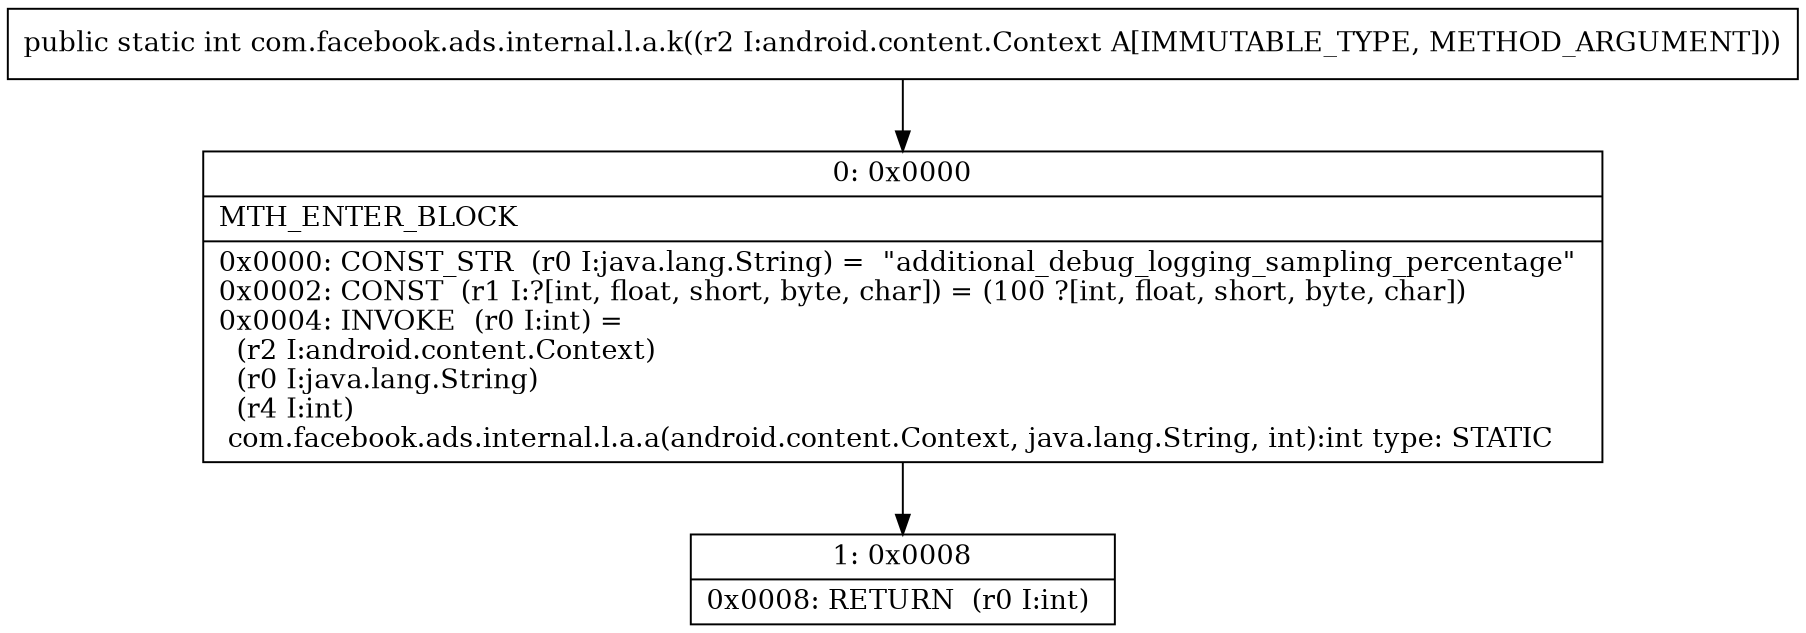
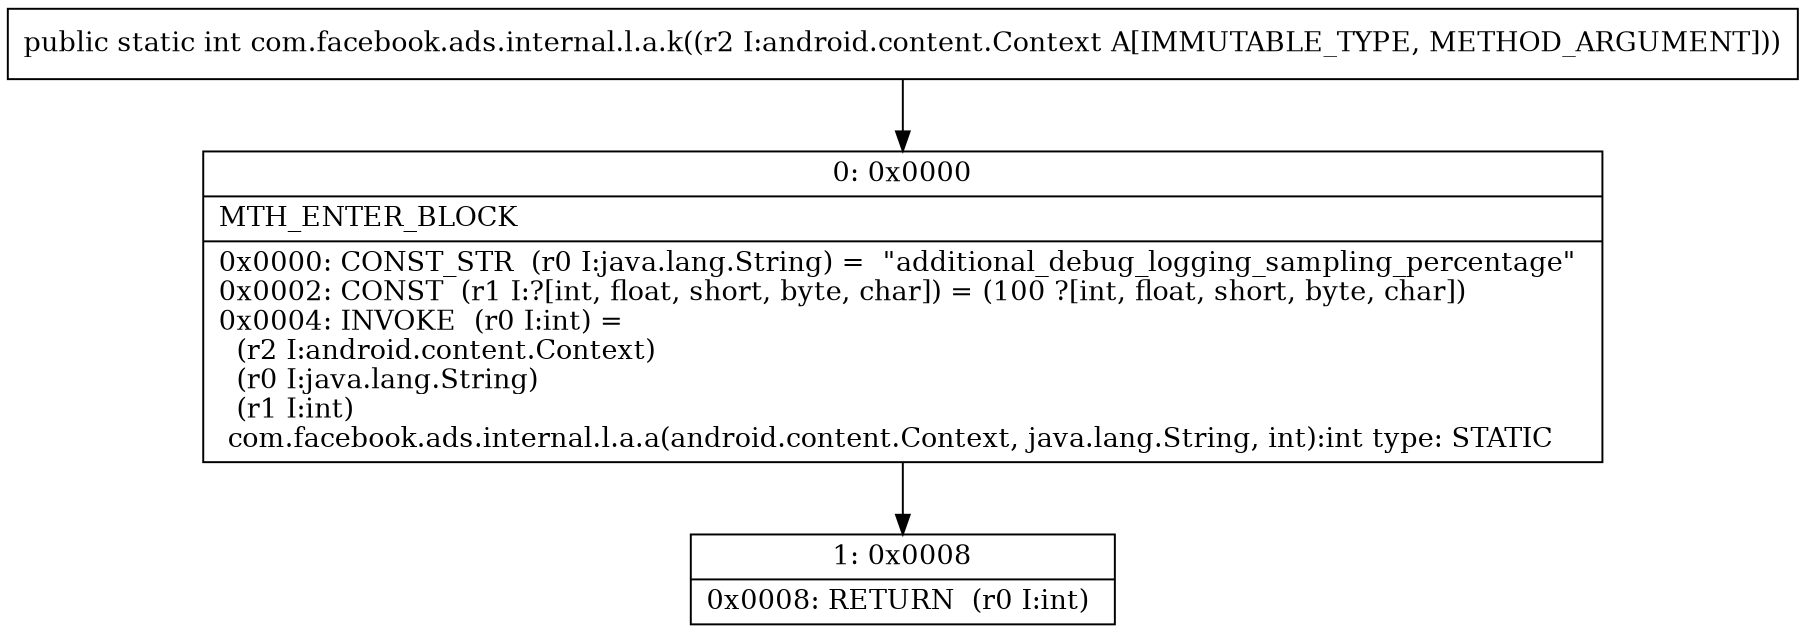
(287, 409) -> (287, 409)
